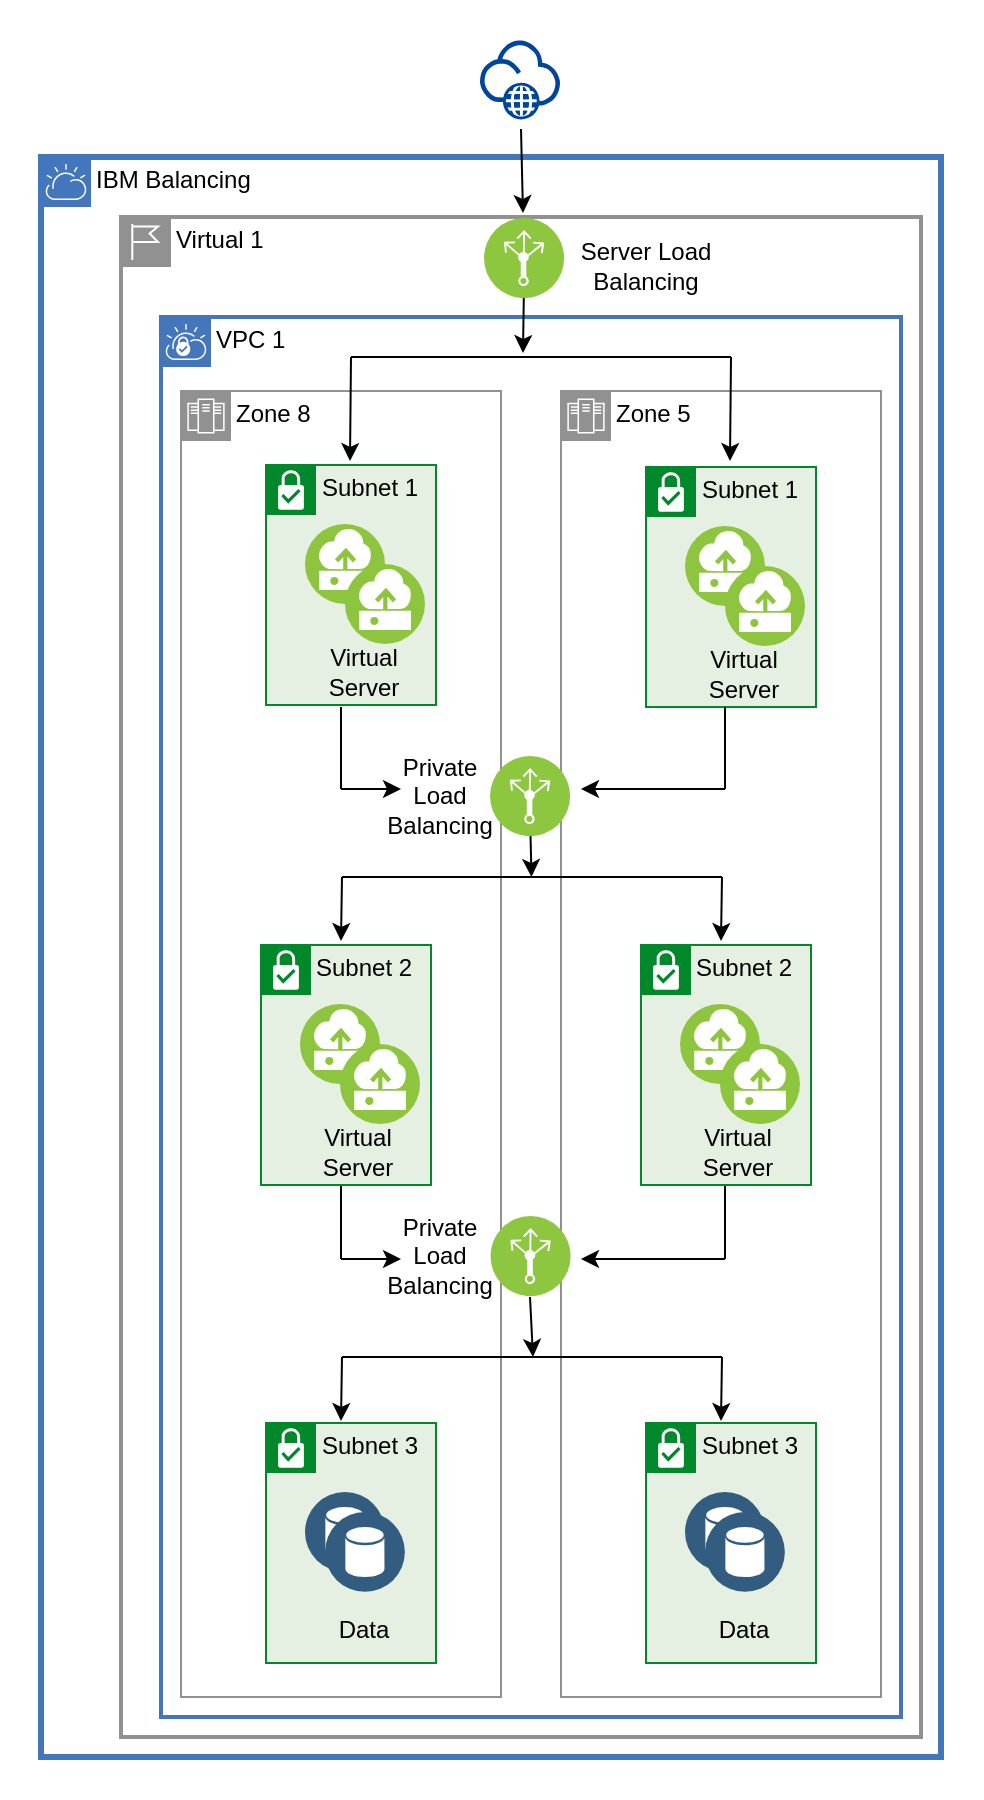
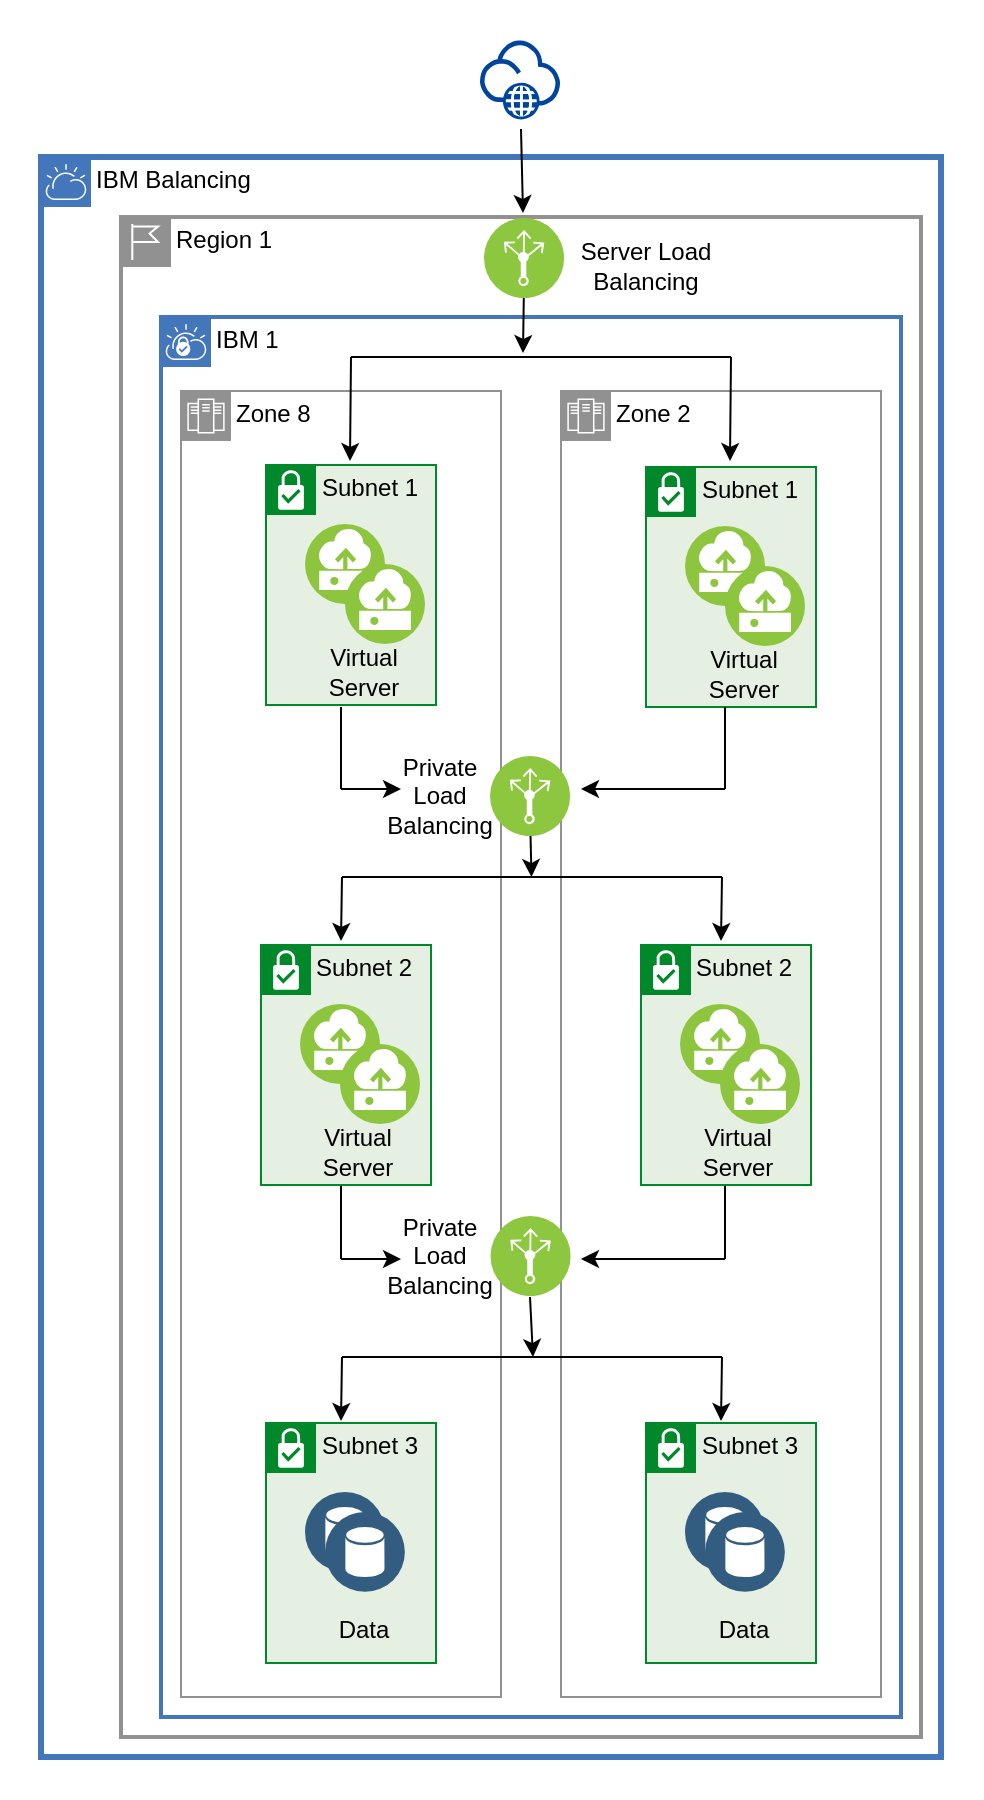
(228, 241) -> (225, 241)
(247, 341) -> (247, 341)
(654, 415) -> (654, 415)
